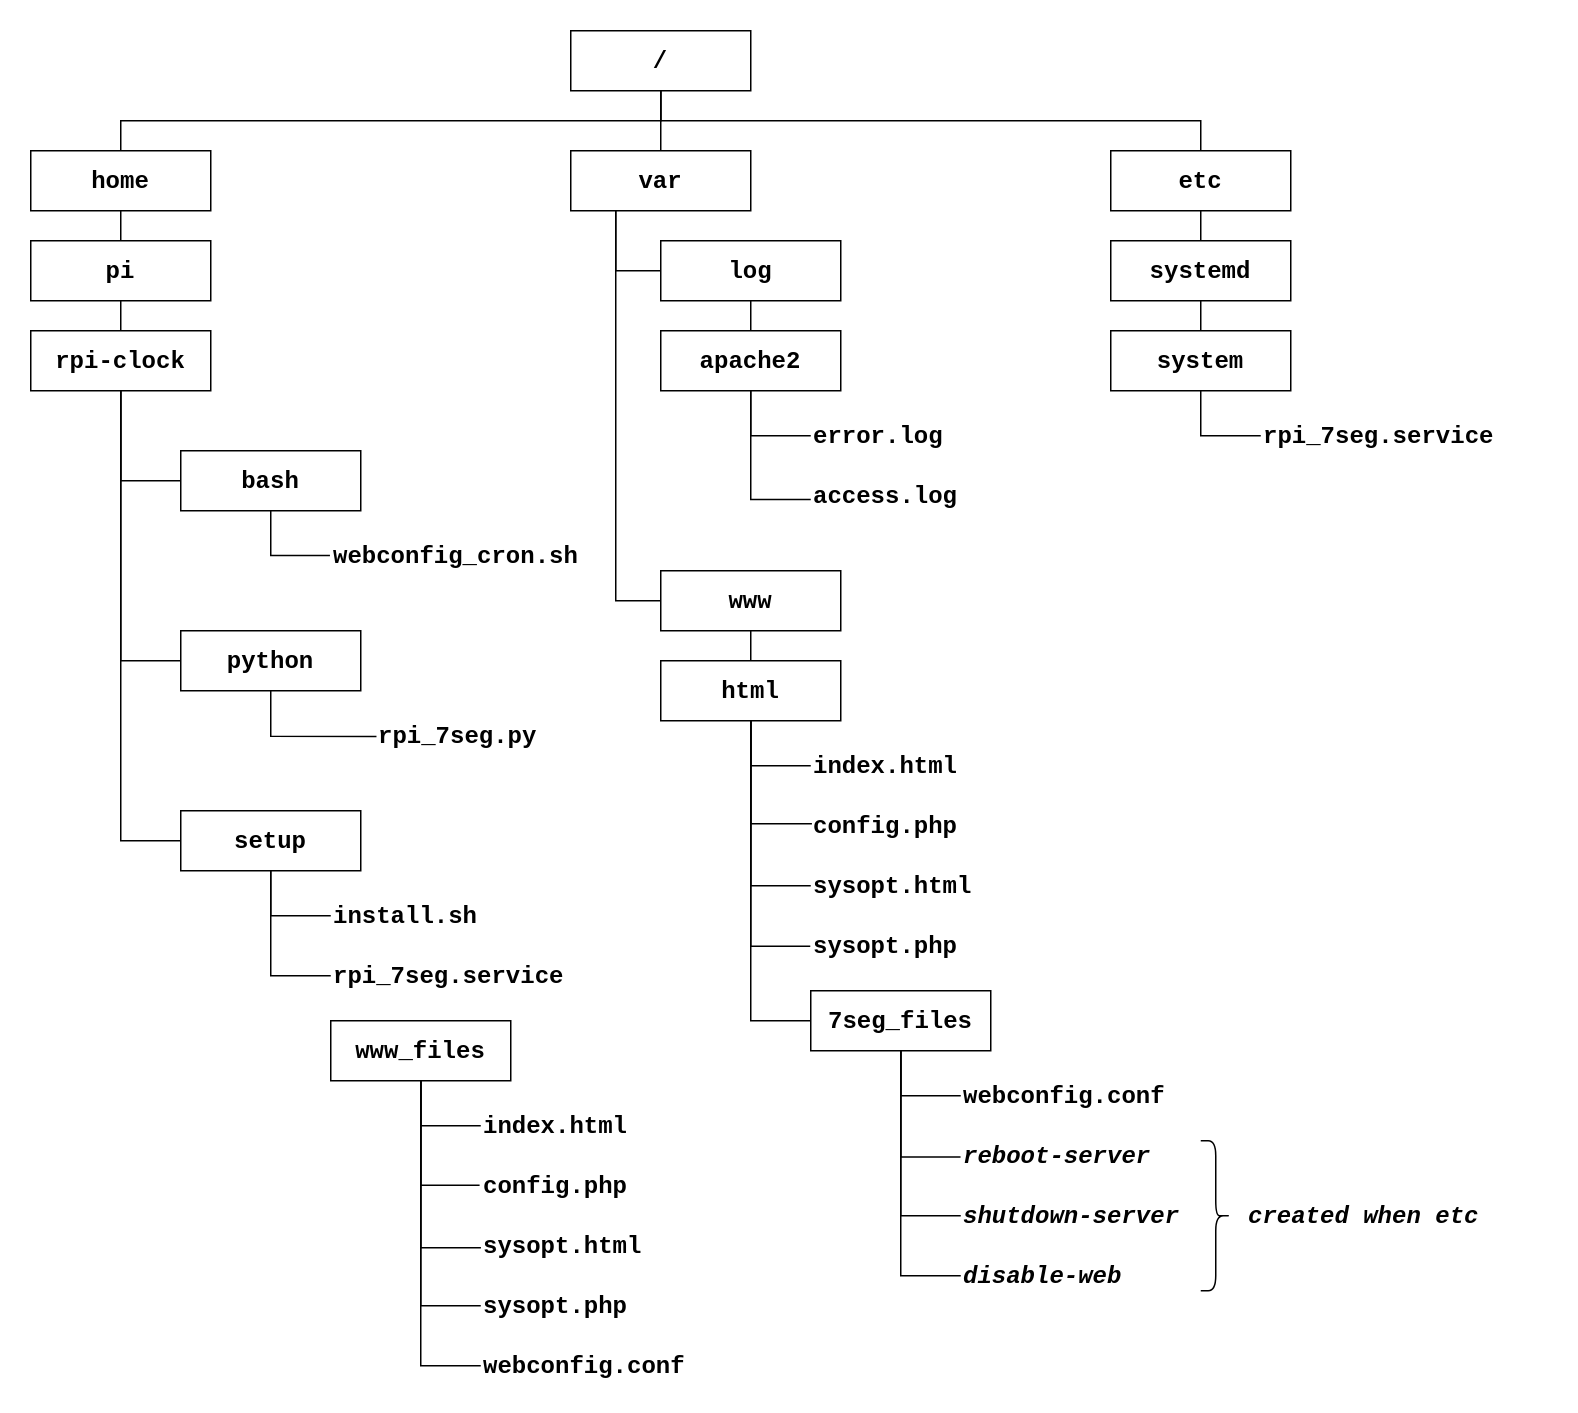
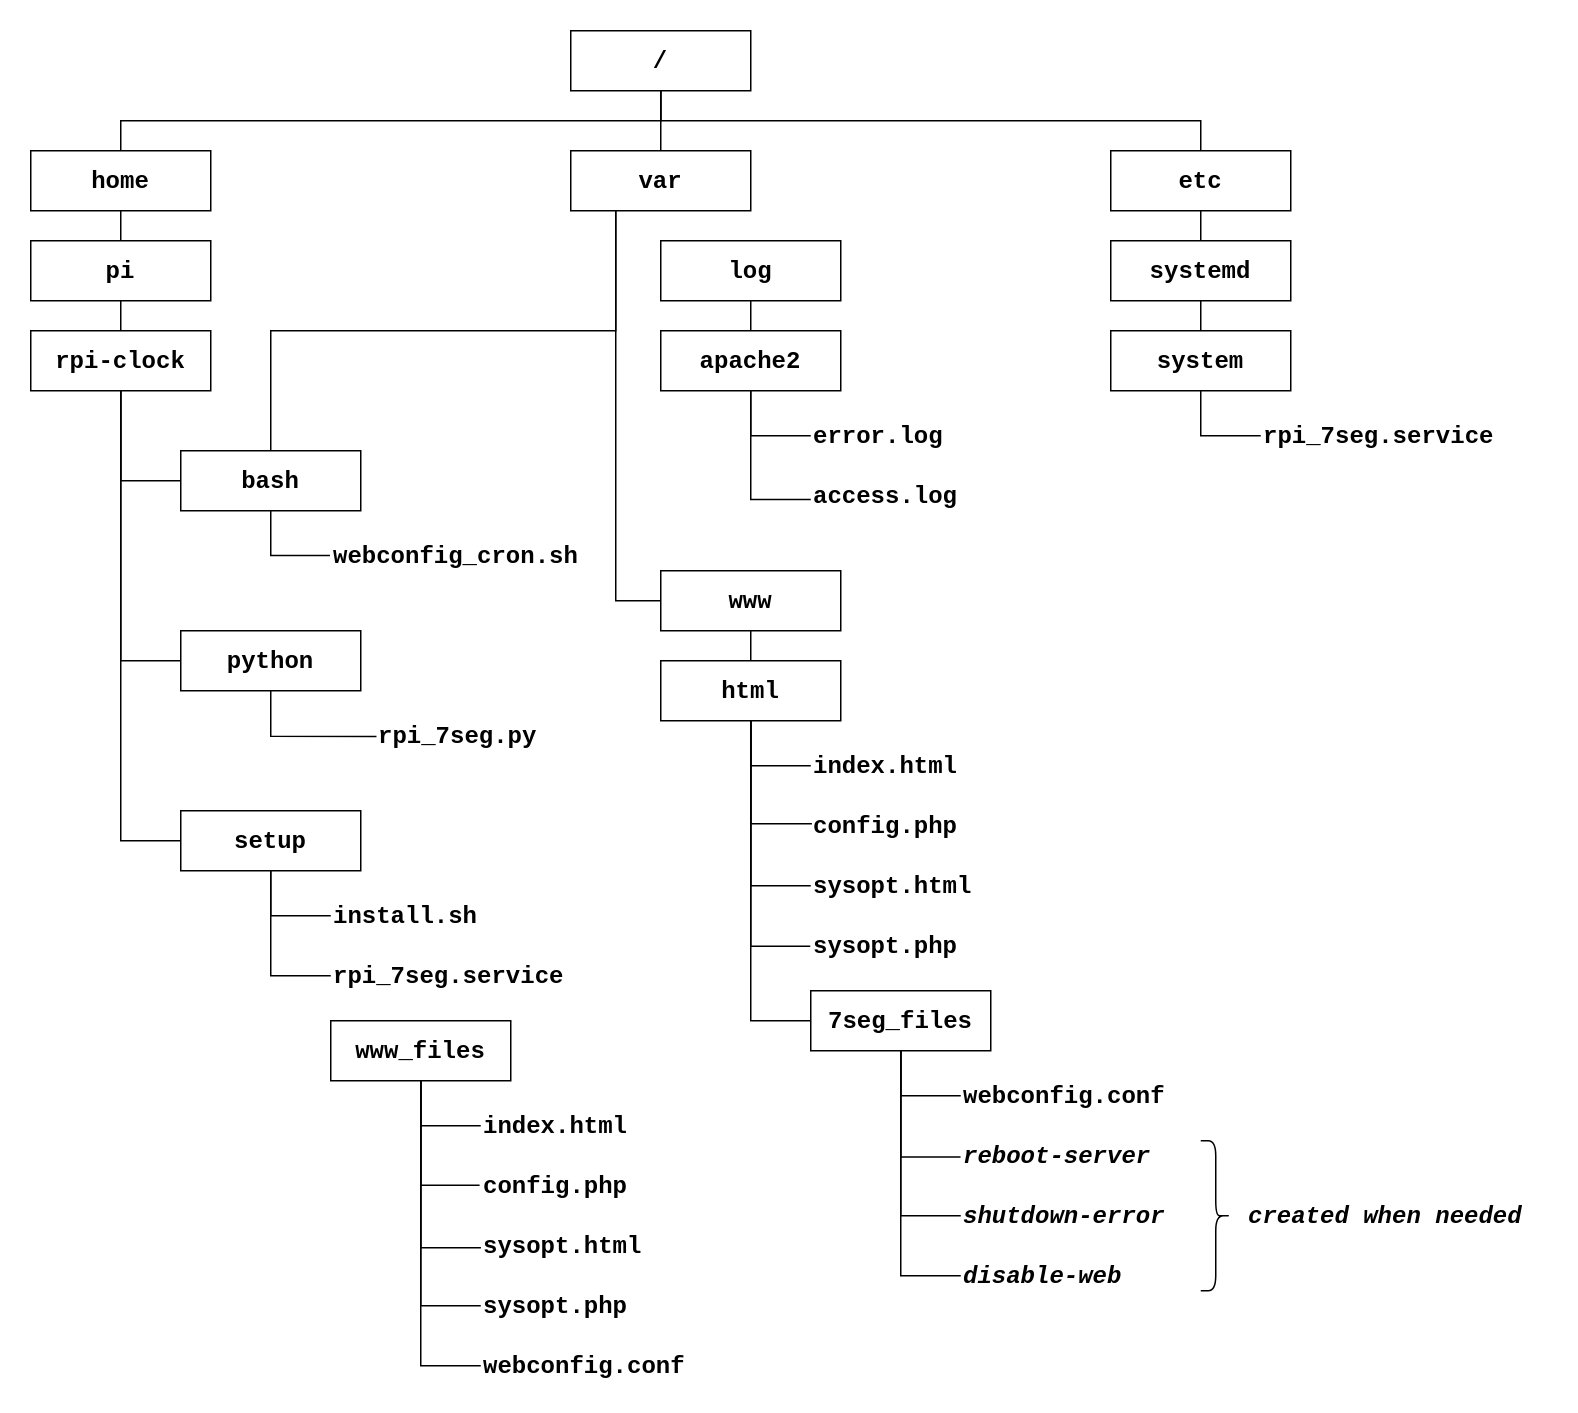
(639, 271) -> (382, 331)
(1065, 1216) -> (1058, 1216)
(1350, 1216) -> (1370, 1216)
